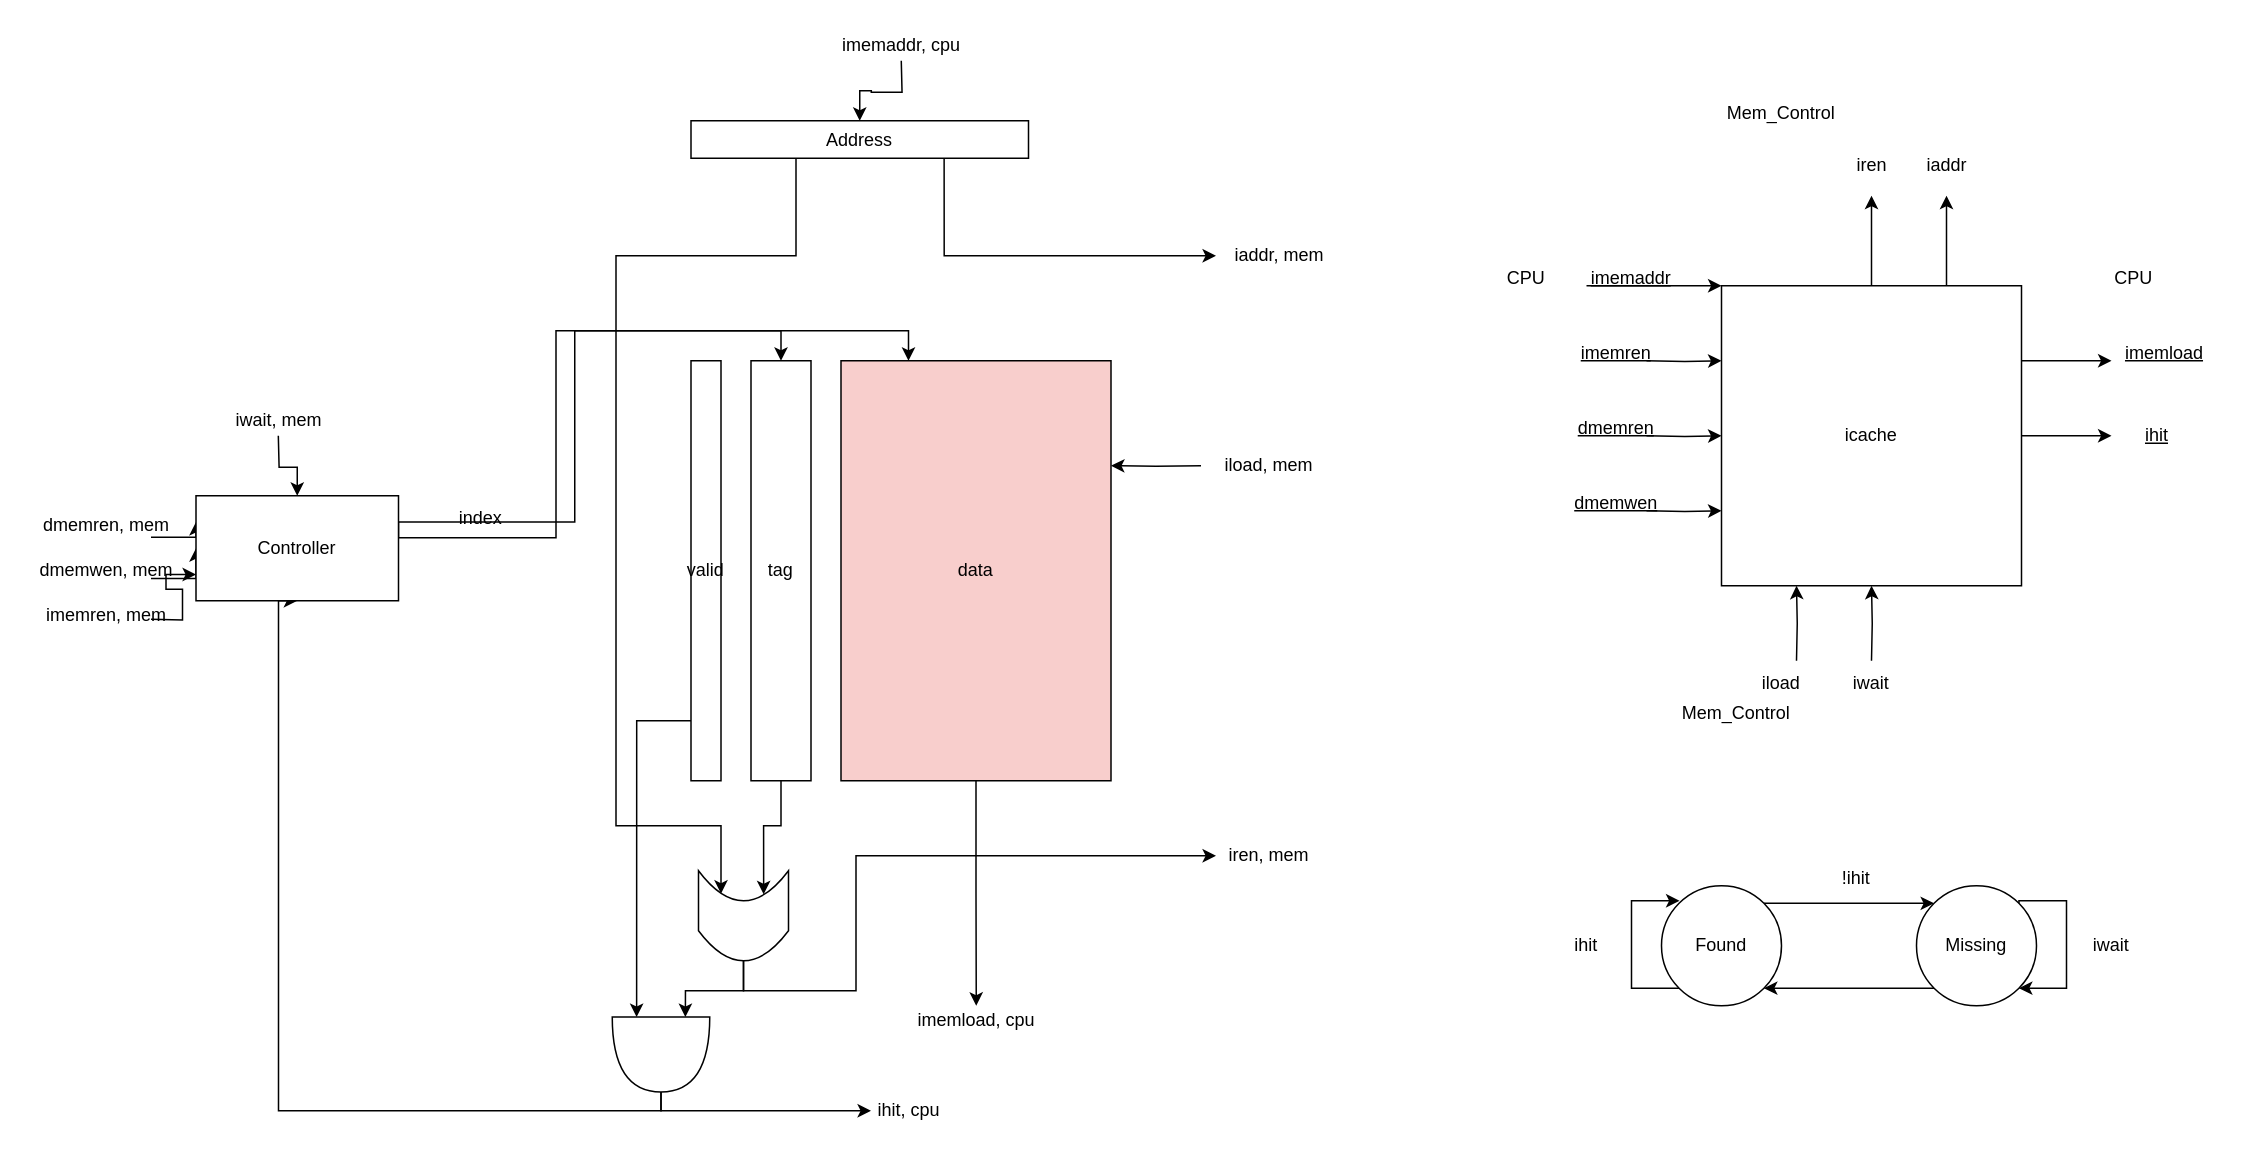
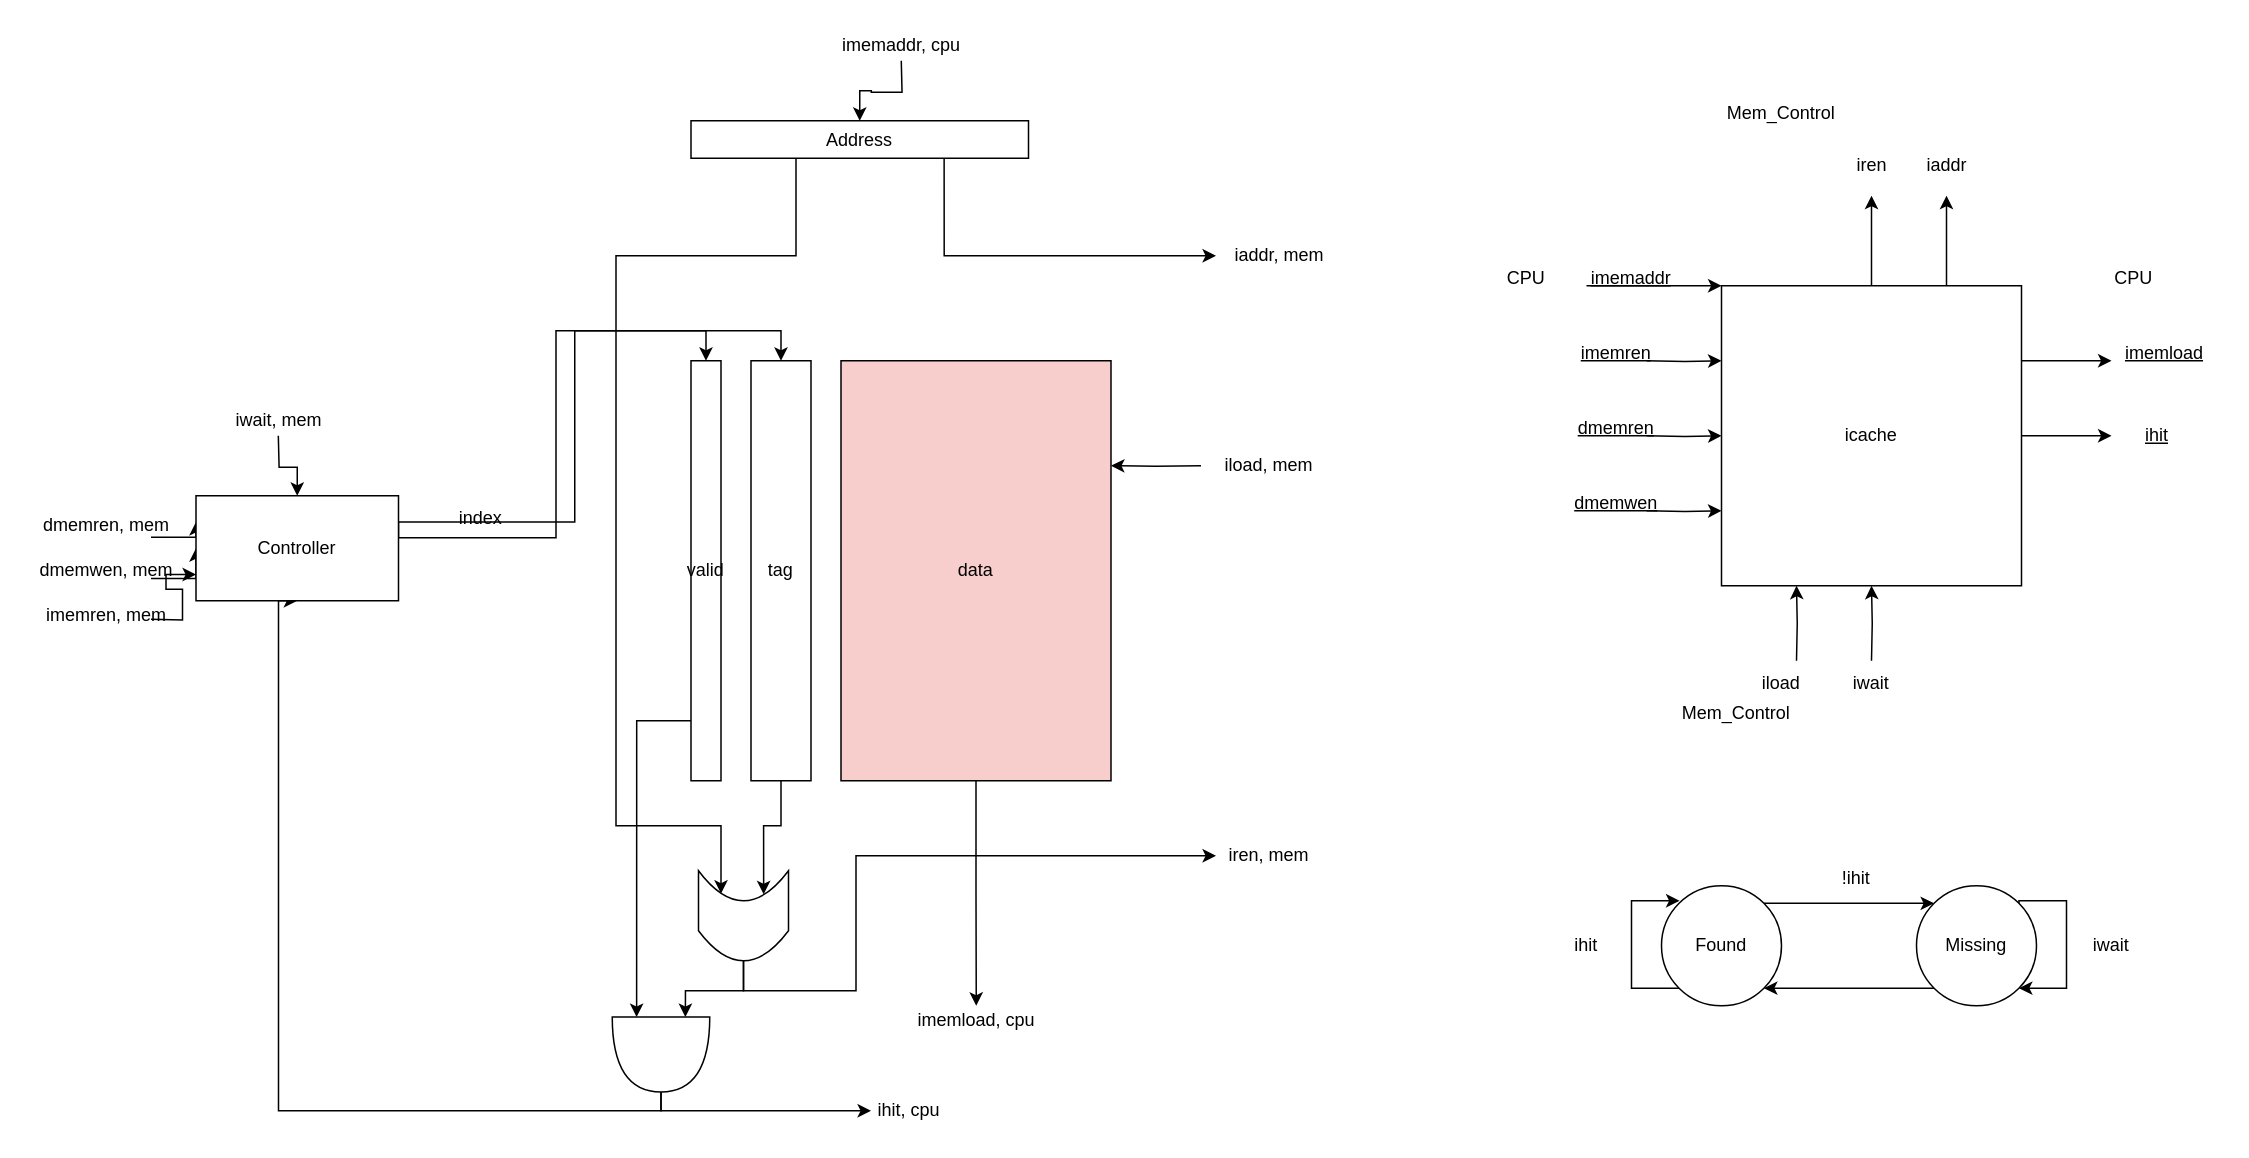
(855, 331) -> none
none -> (706, 342)
